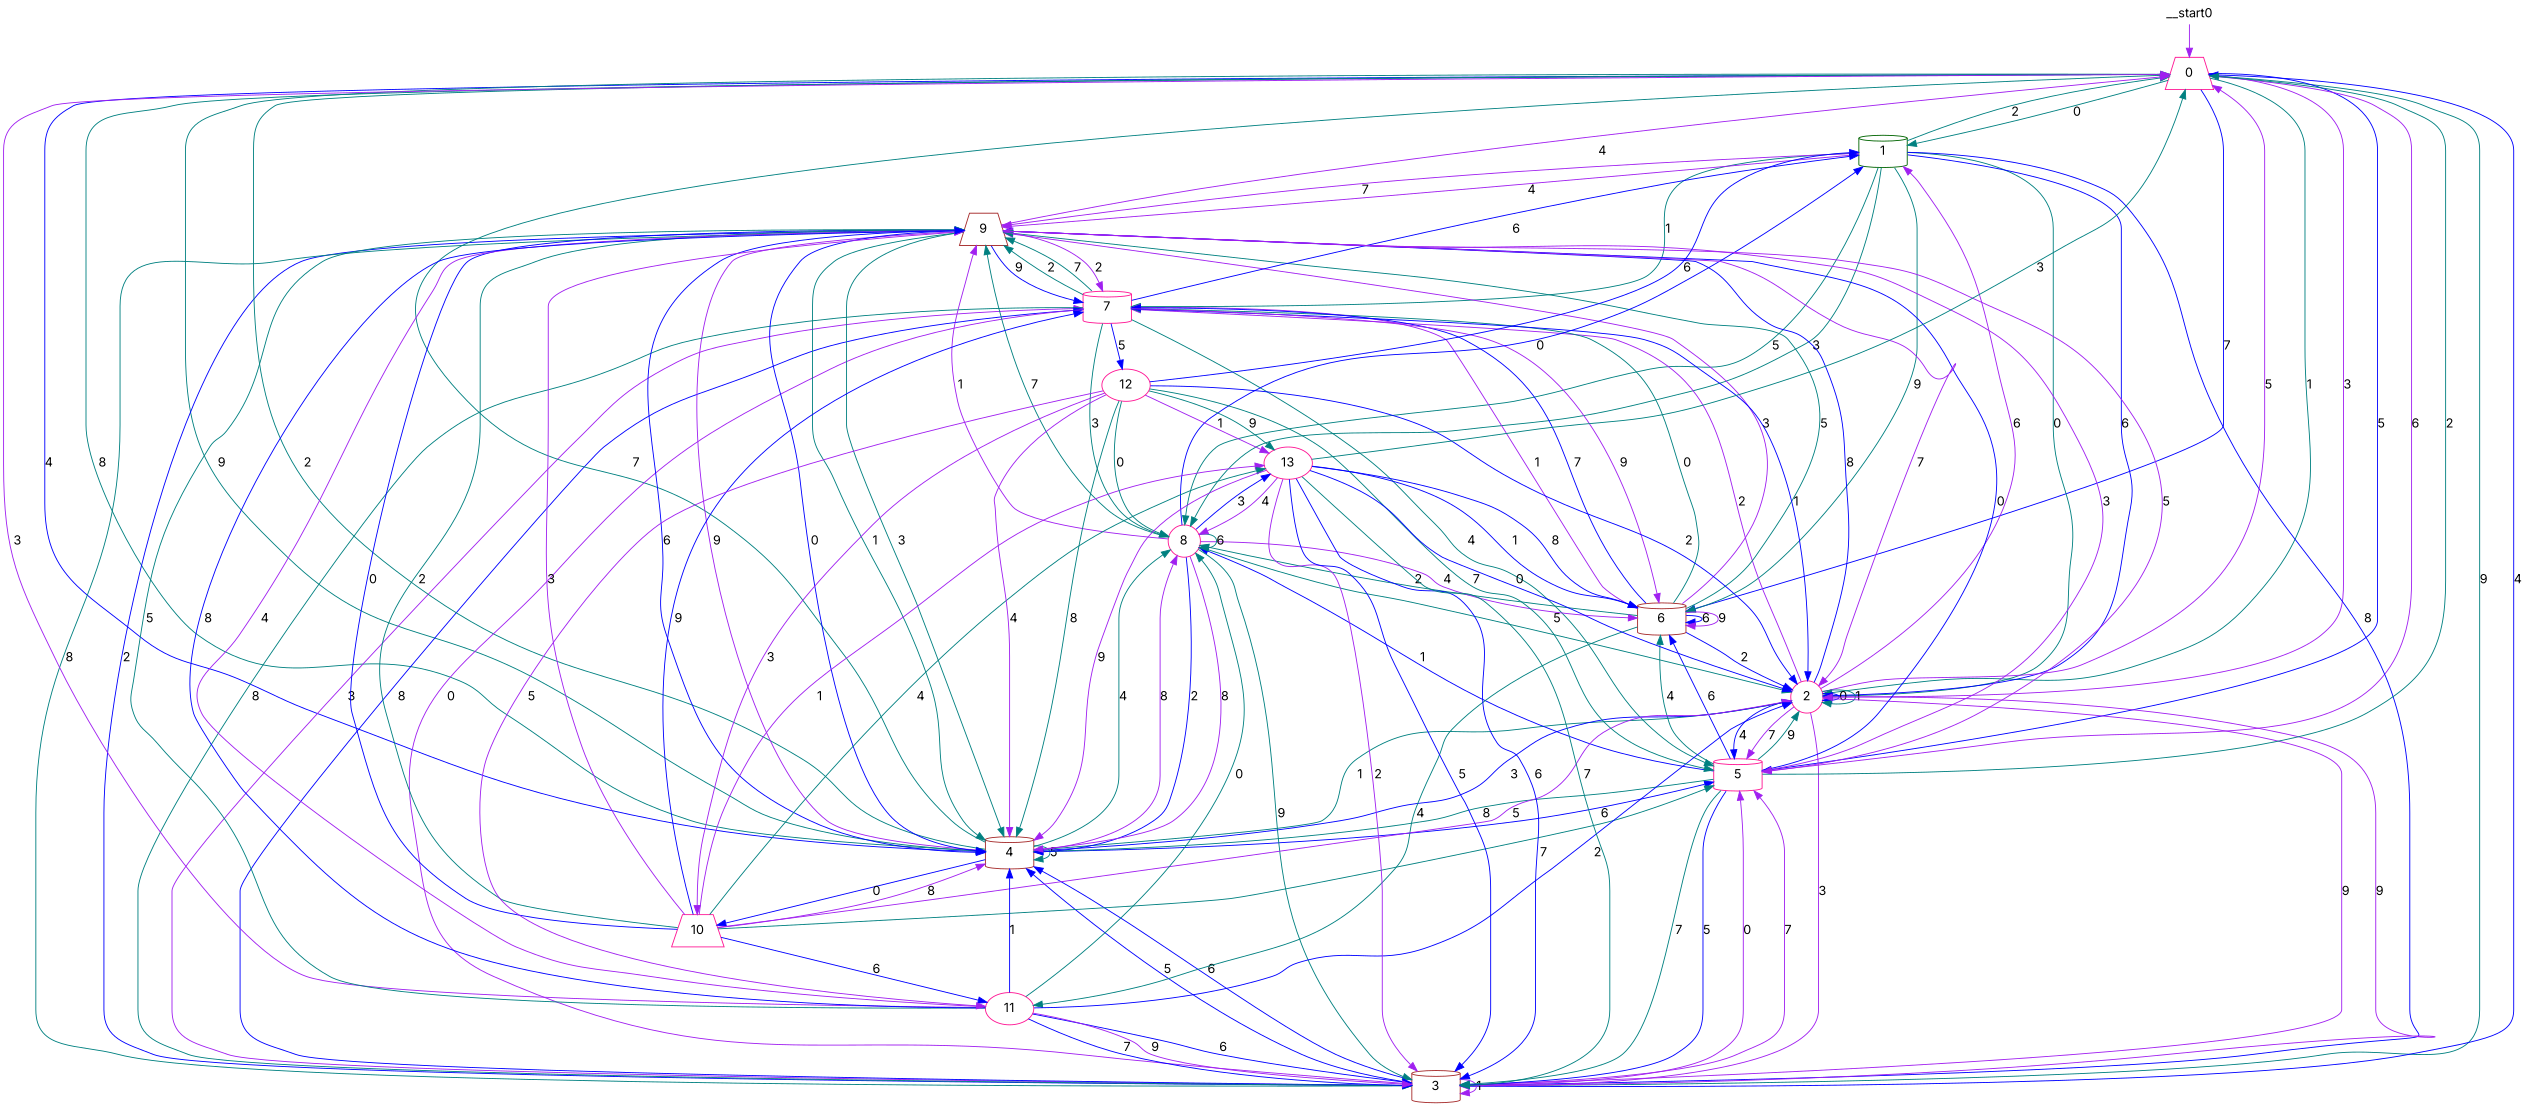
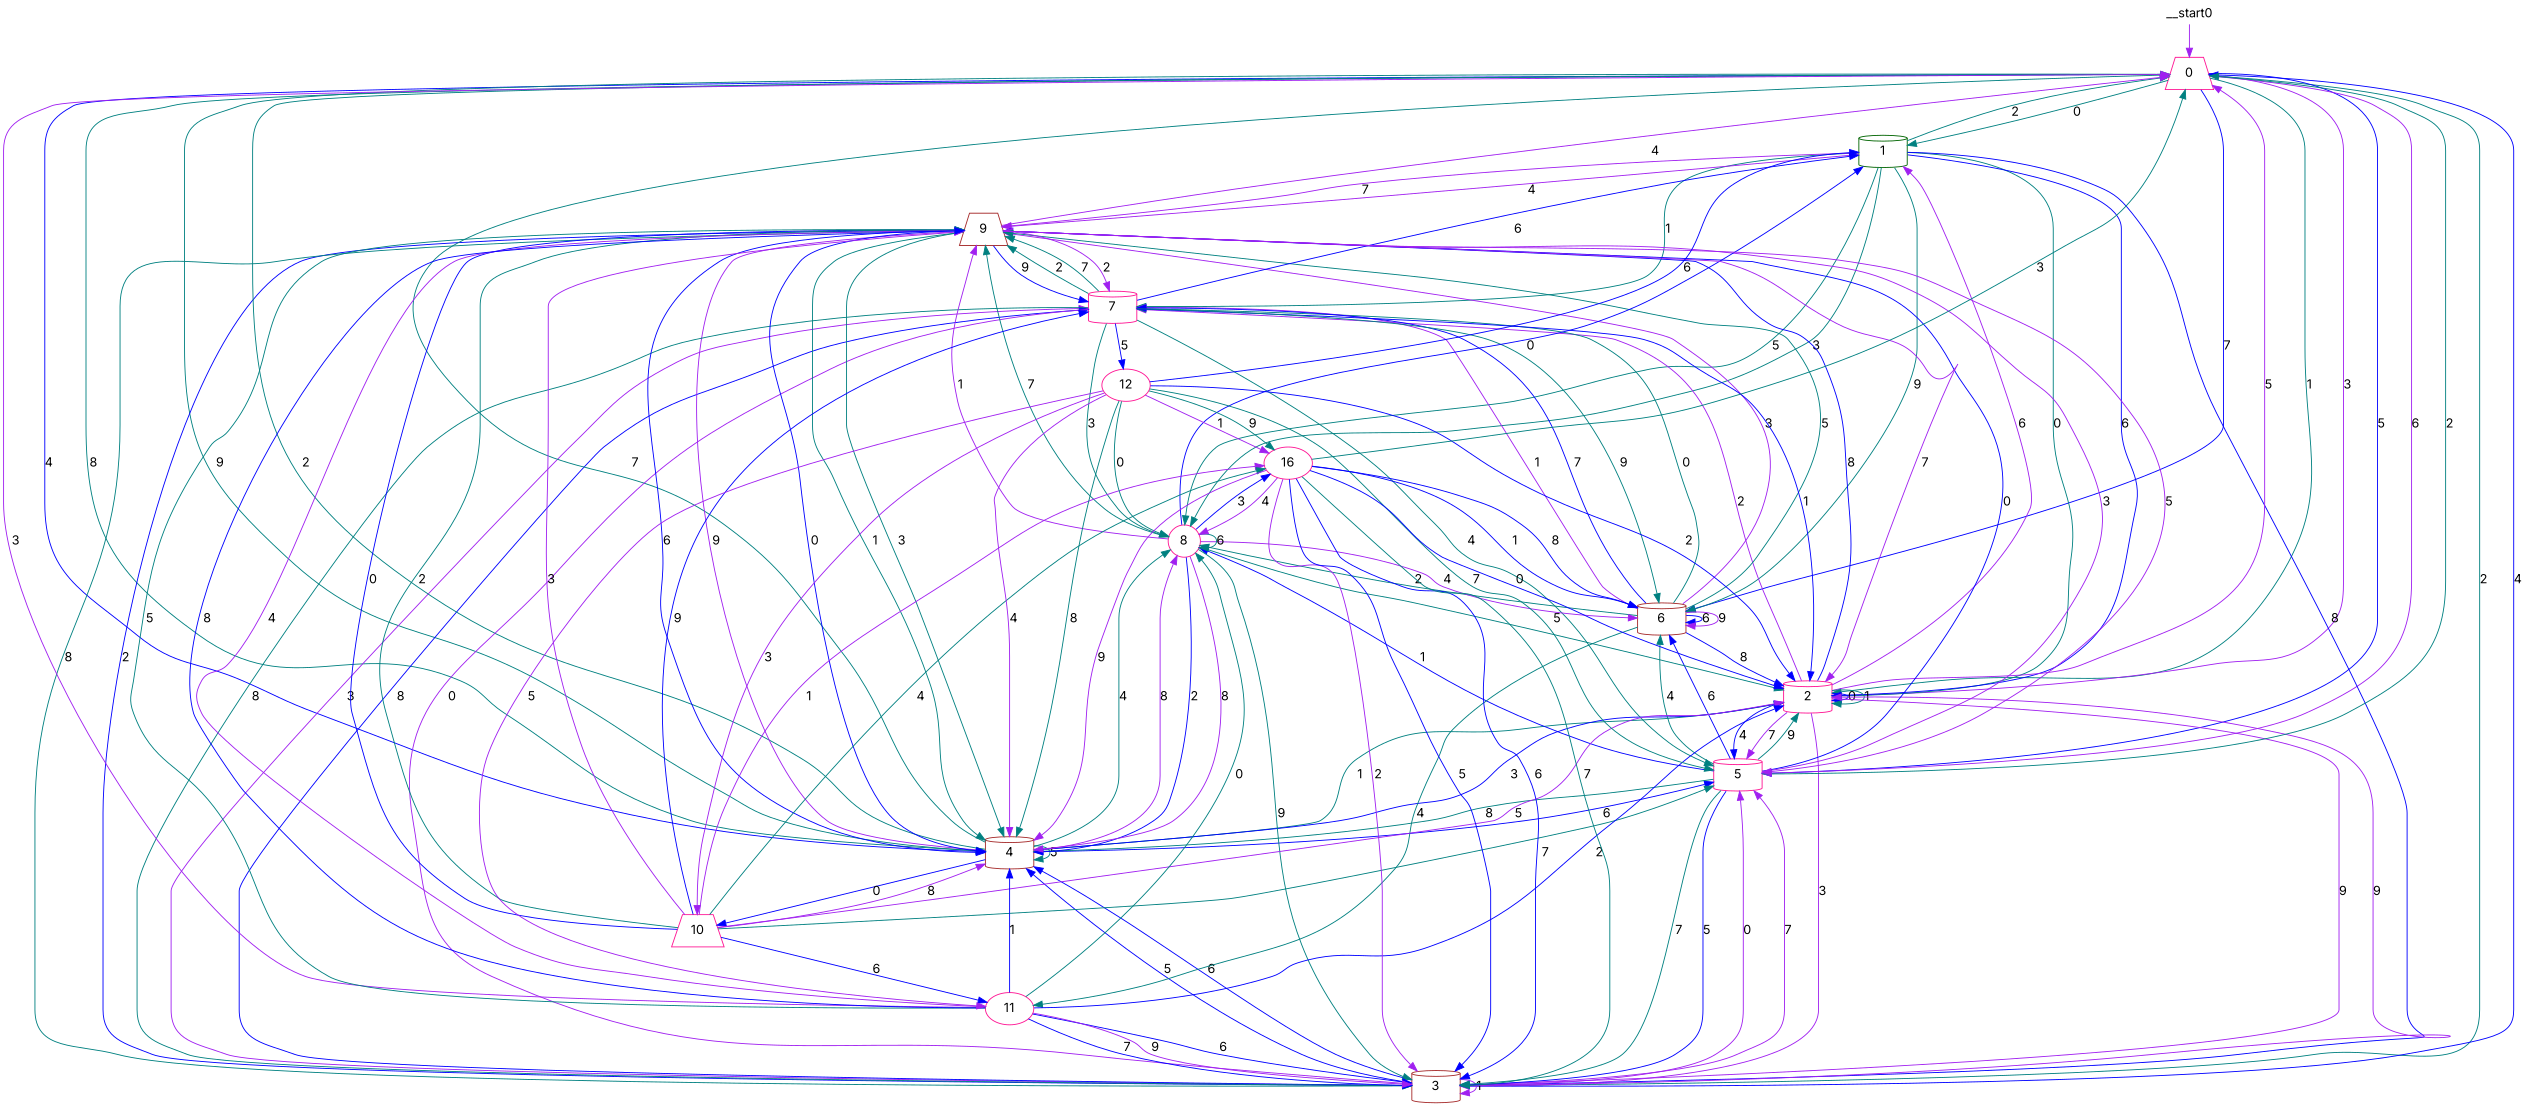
(1485, 339) -> (1487, 339)
(1288, 463) -> (1288, 463)
(2484, 580) -> (2484, 580)
(1745, 658) -> (1744, 658)
(1807, 697) -> (1808, 697)
